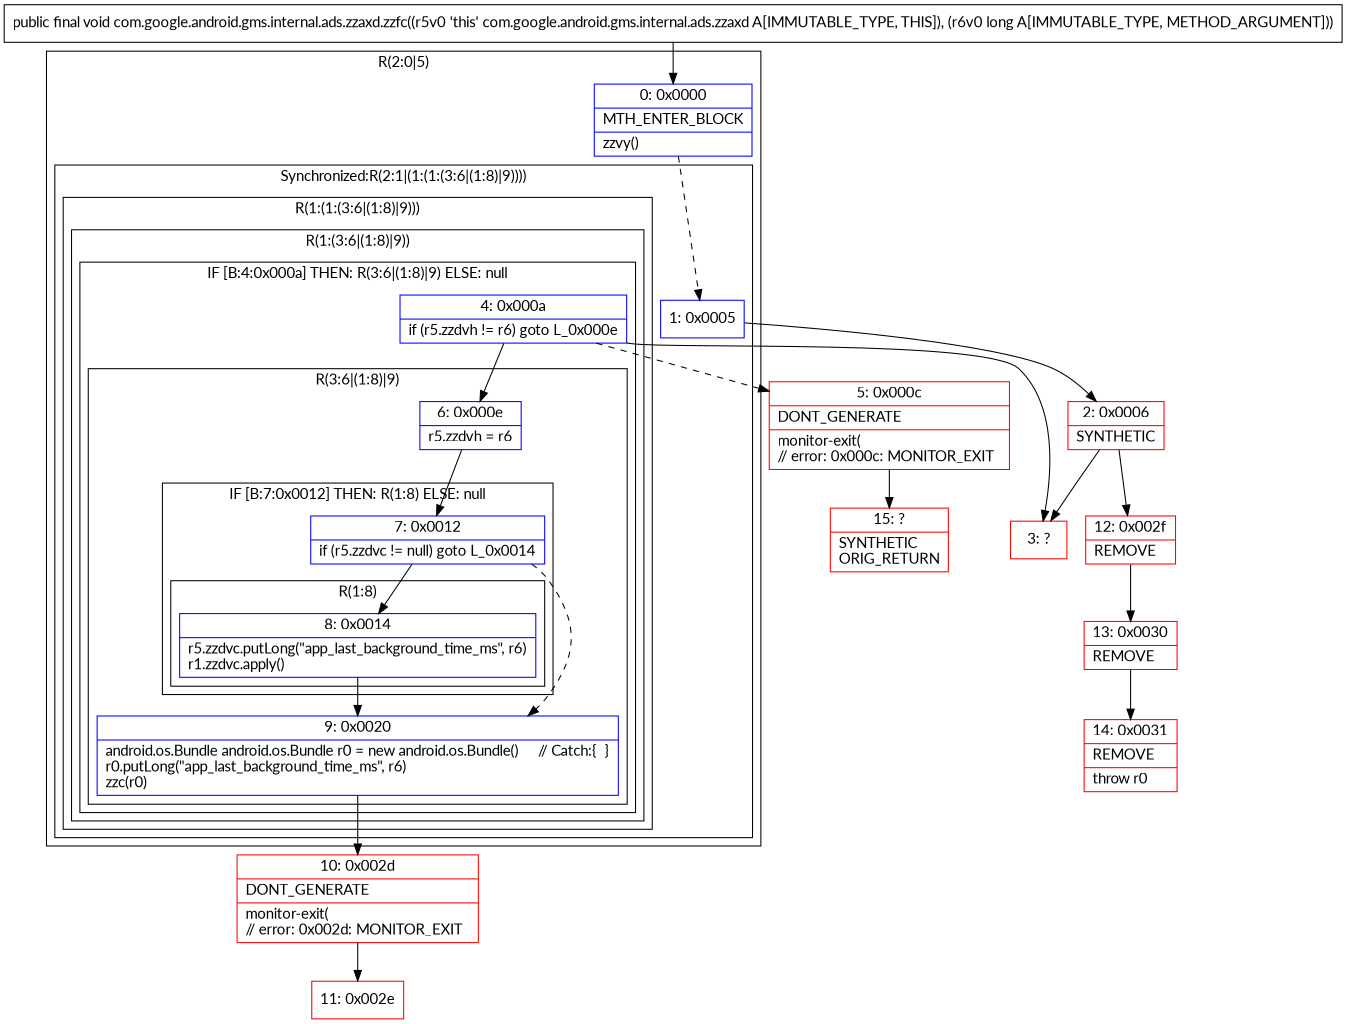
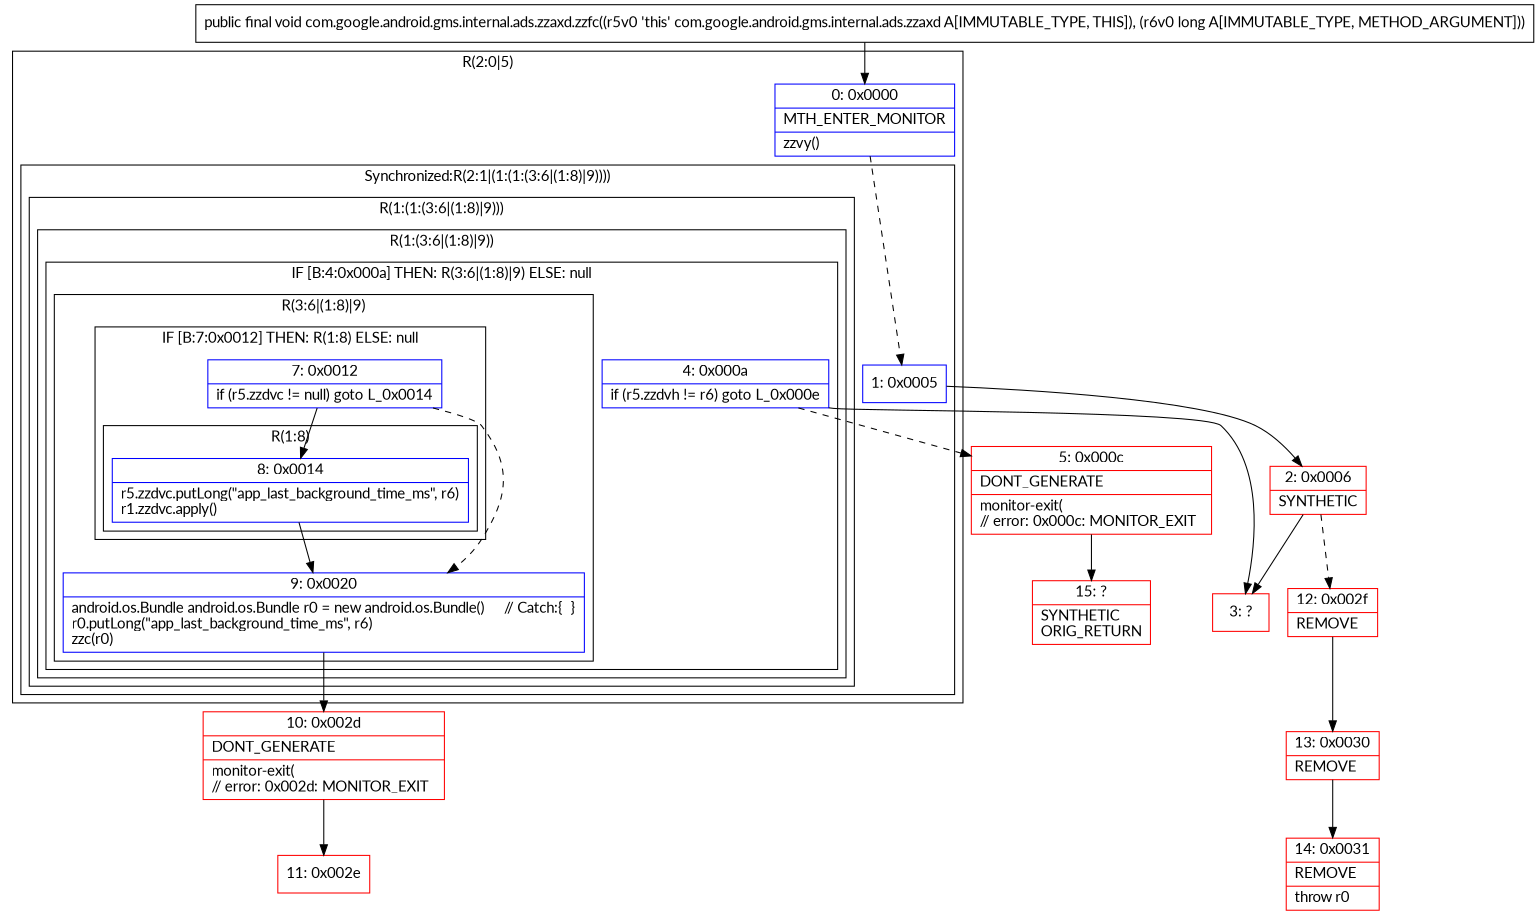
(673, 120) -> (865, 120)
(471, 426) -> none
(1123, 477) -> (1325, 546)
